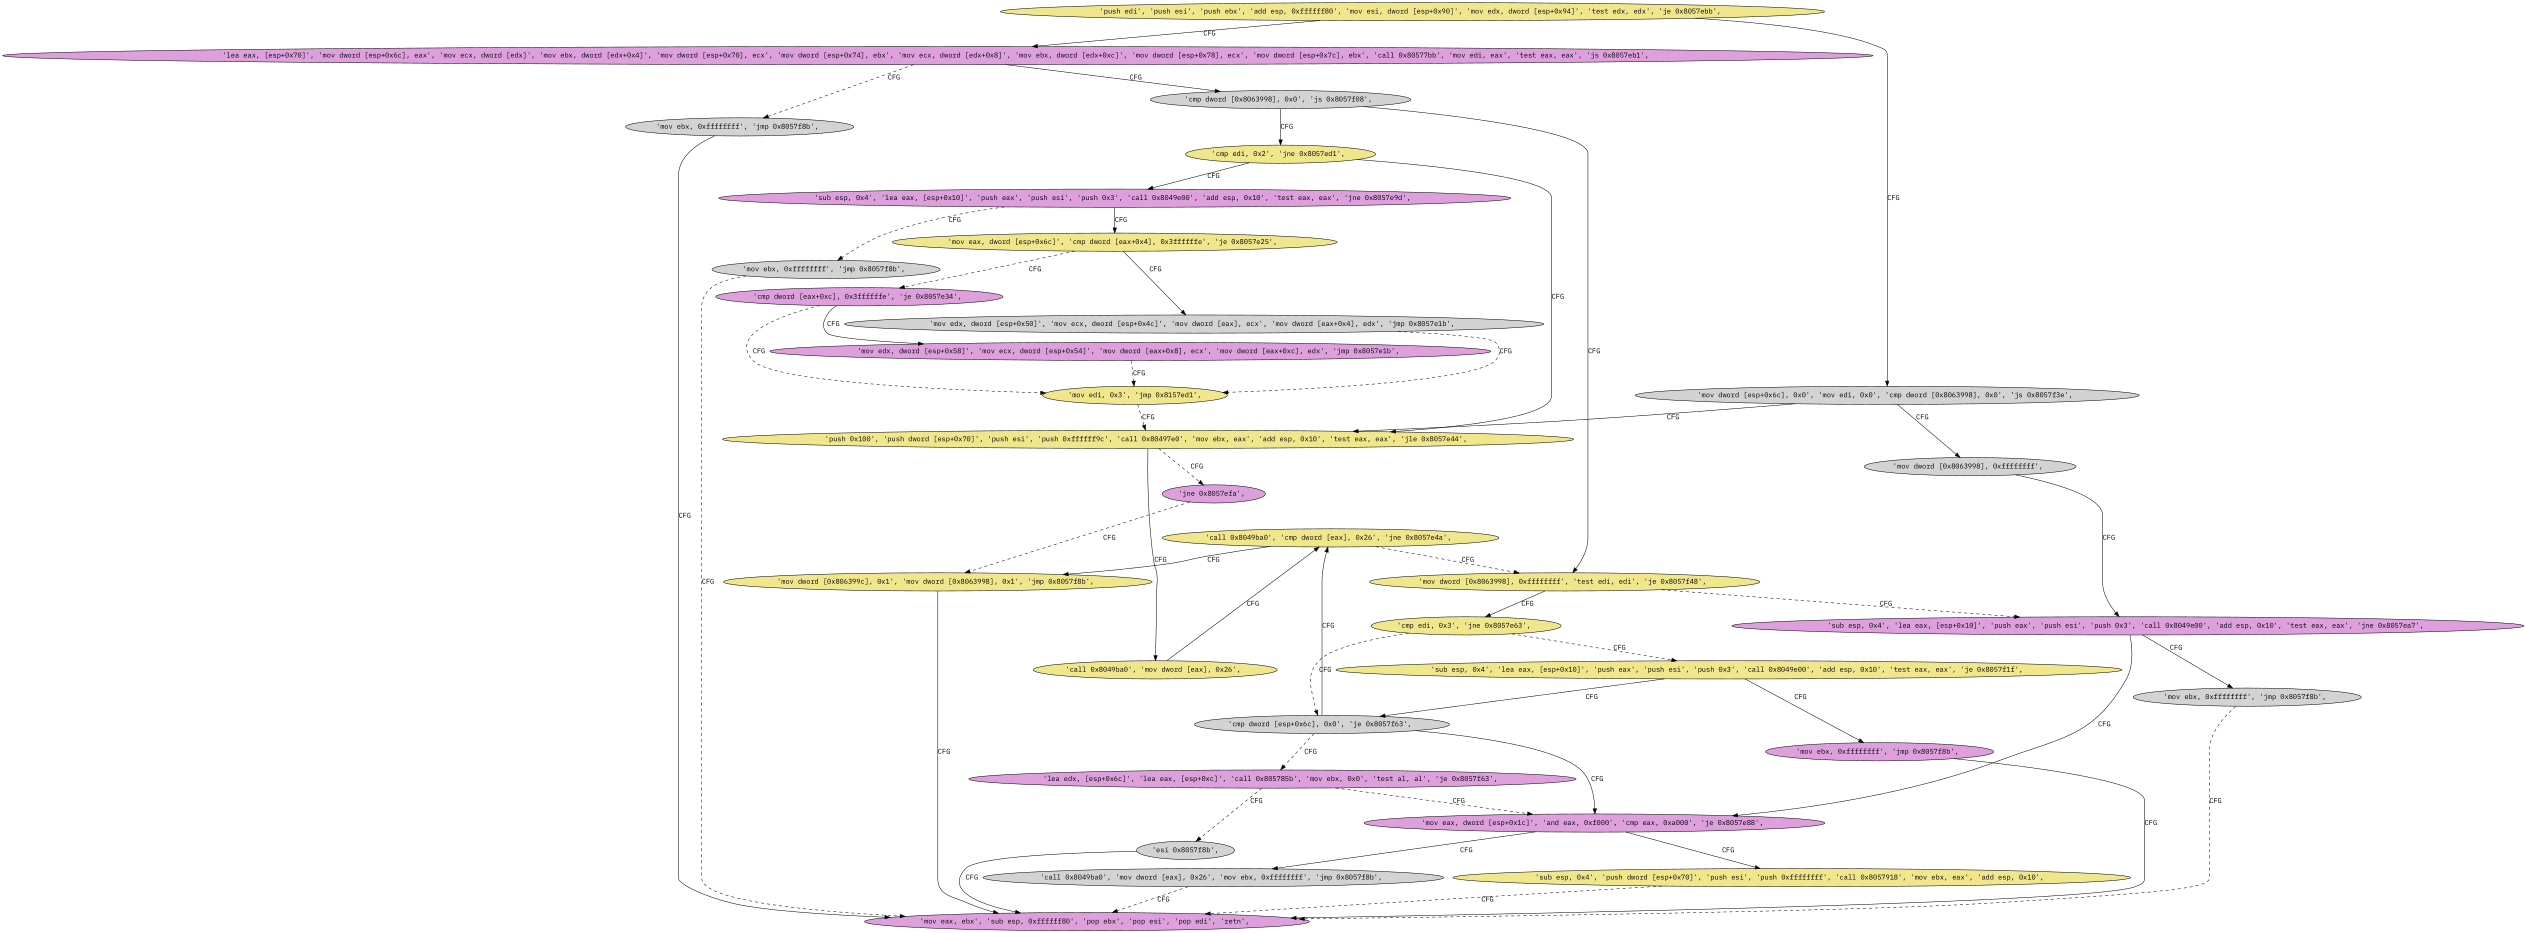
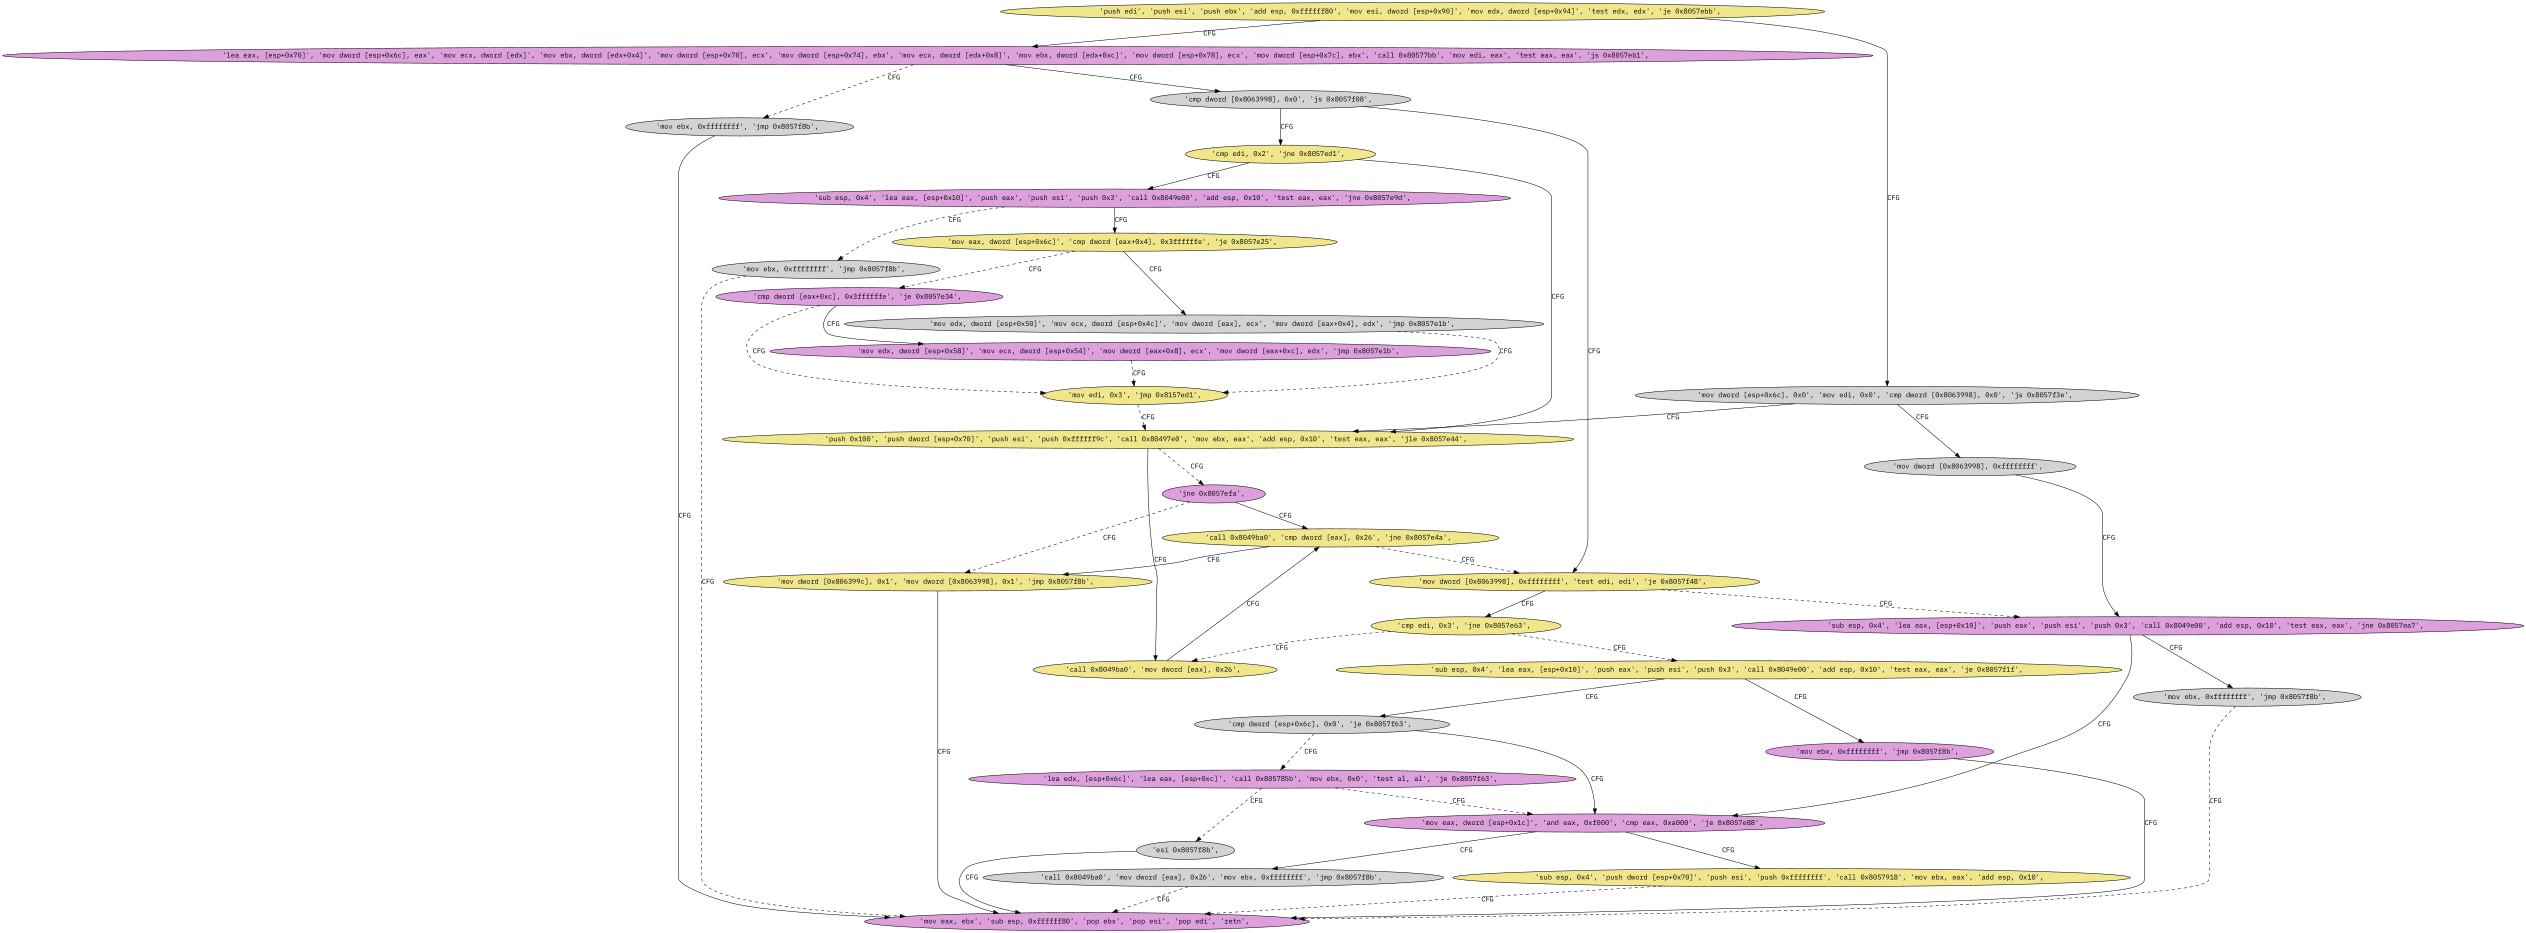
(1322, 633) -> (1269, 515)
(1337, 650) -> (1293, 642)
